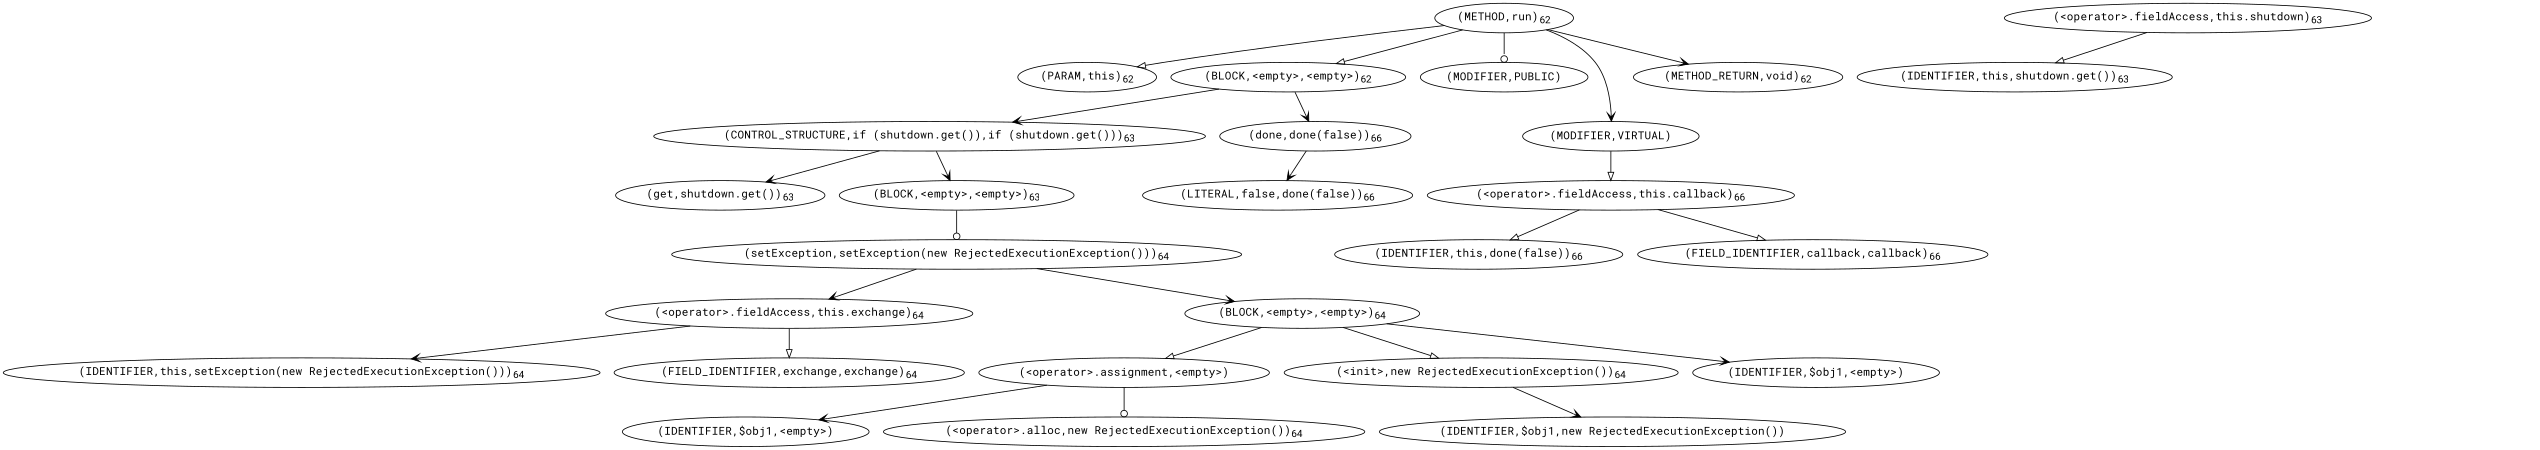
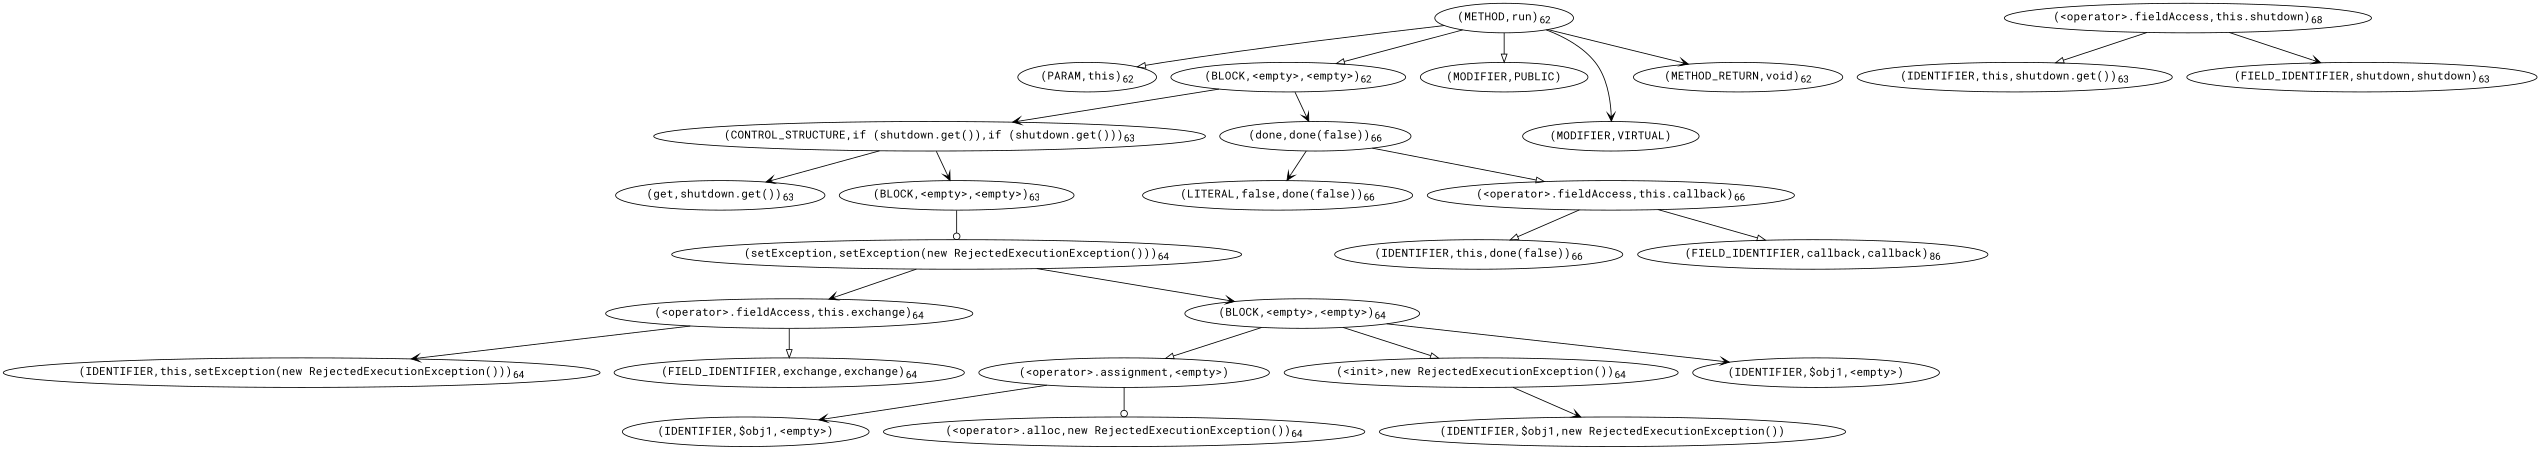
(2317, 17) -> (2317, 17)
(1504, 44) -> (1504, 44)
none -> (2362, 77)
(1611, 162) -> (1454, 164)
(1935, 253) -> (1935, 253)
